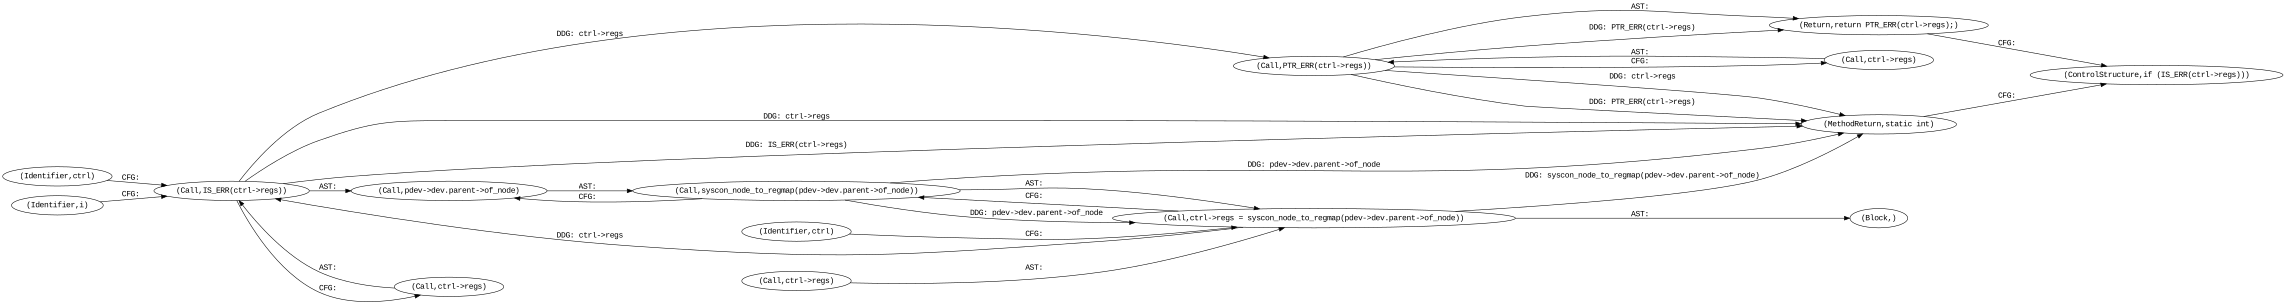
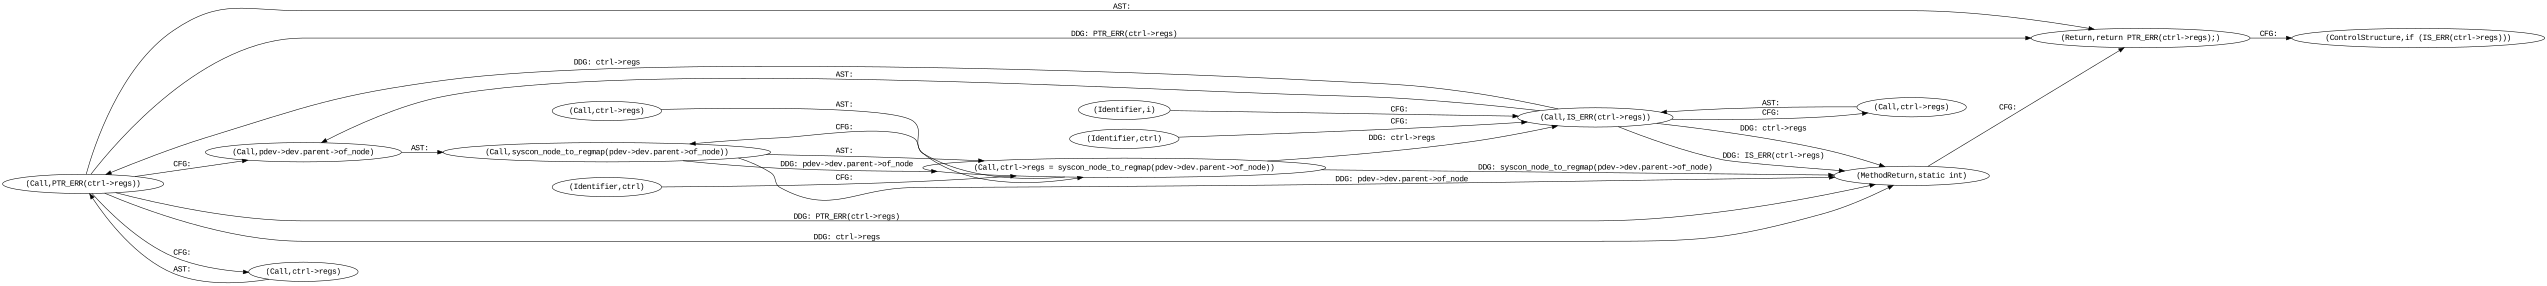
(2012, 101) -> (2024, 108)
(611, 202) -> (189, 169)
(1879, 218) -> none
